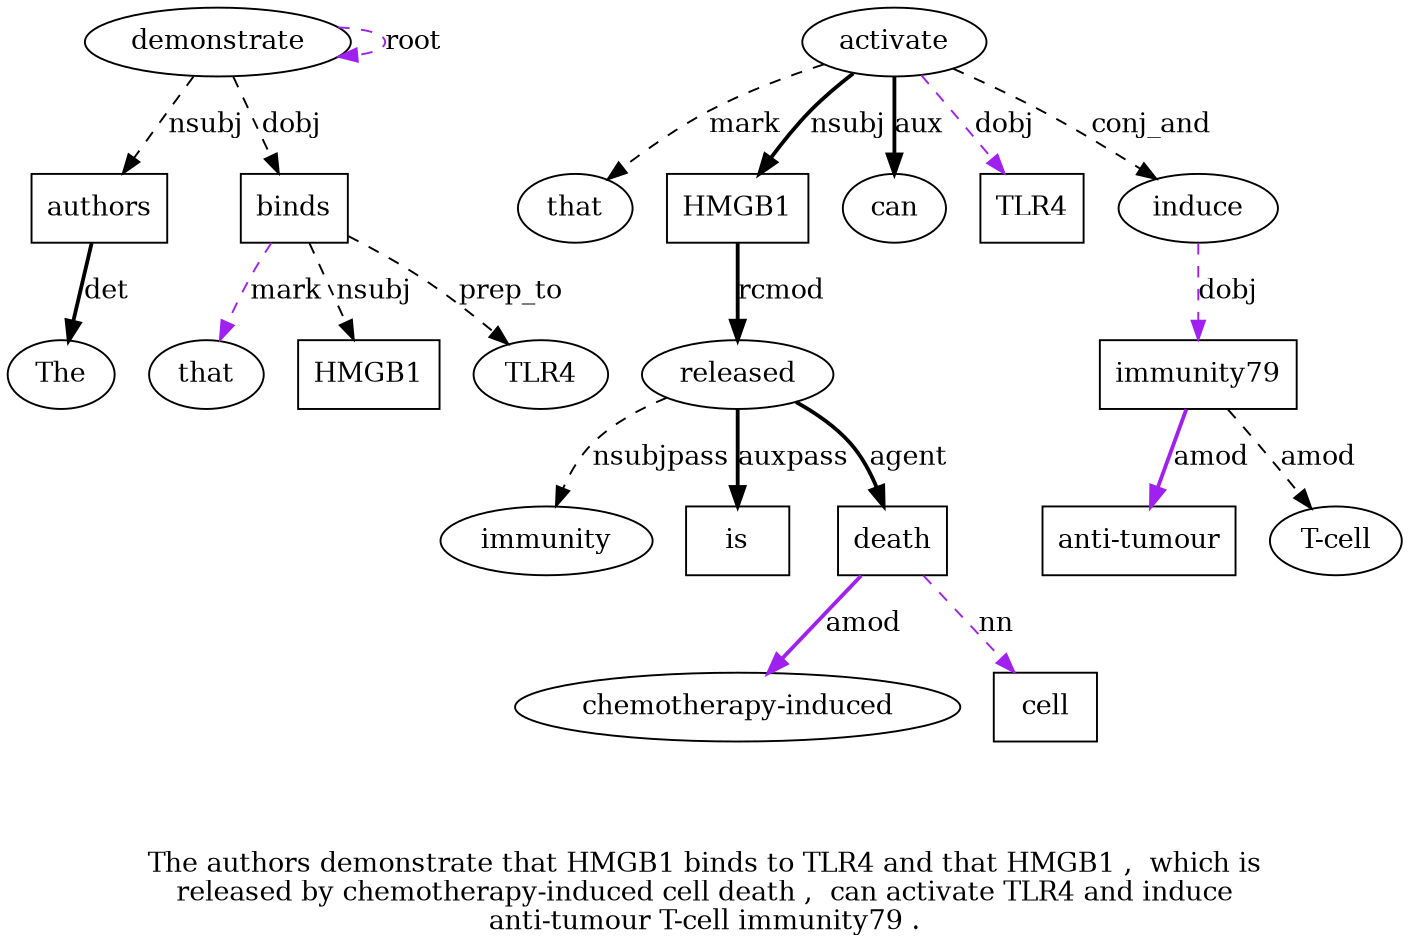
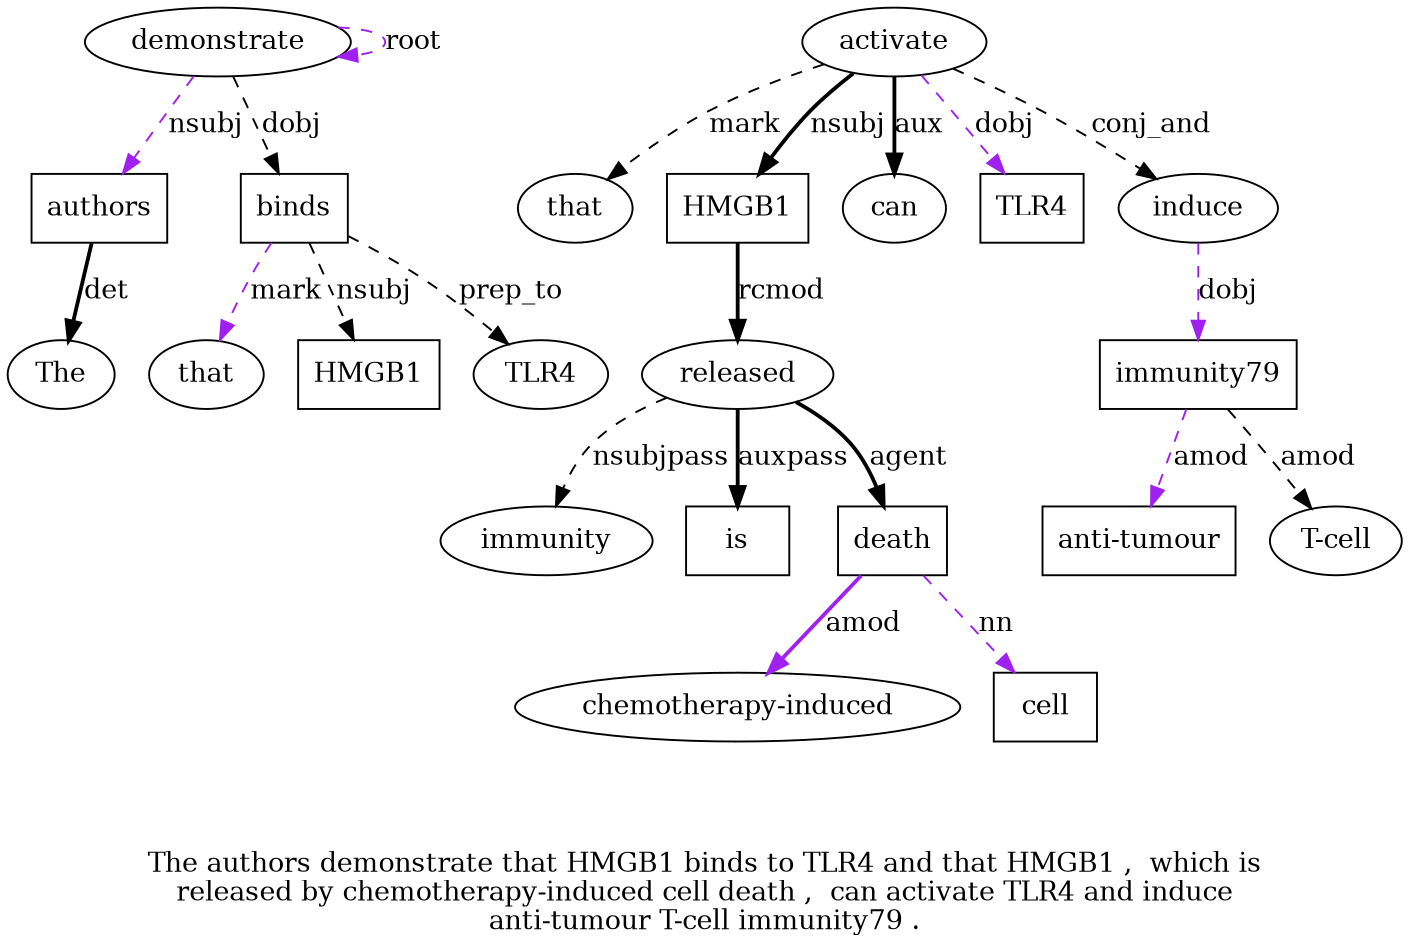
(164, 117) -> (164, 117)
(1172, 448) -> (1172, 448)
